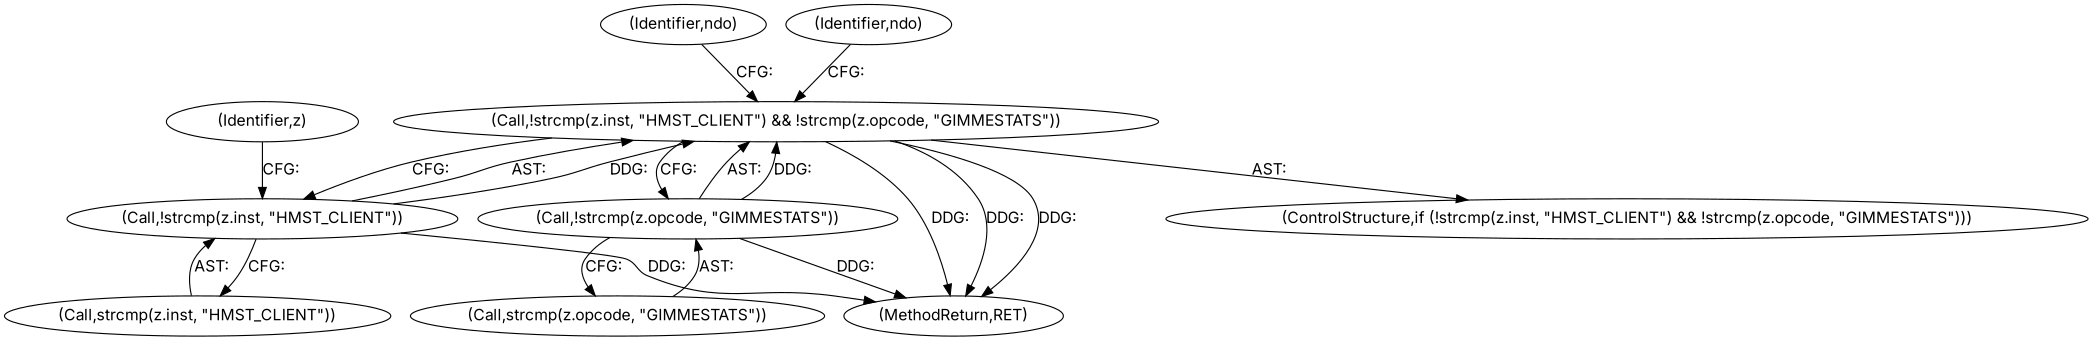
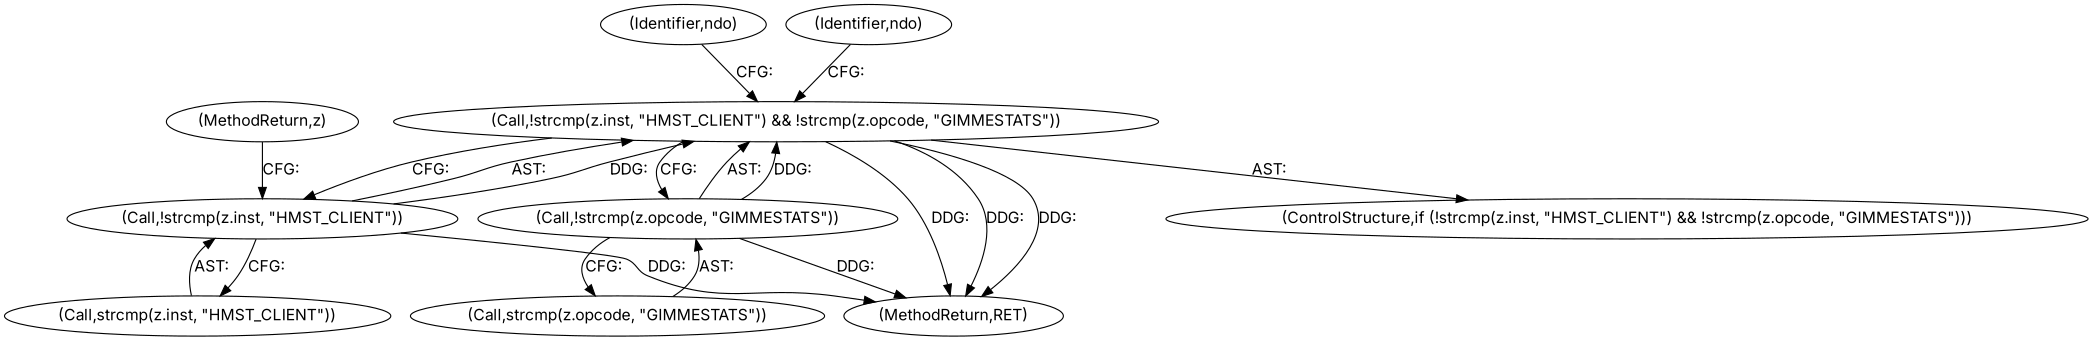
(262, 122) -> (262, 122)
